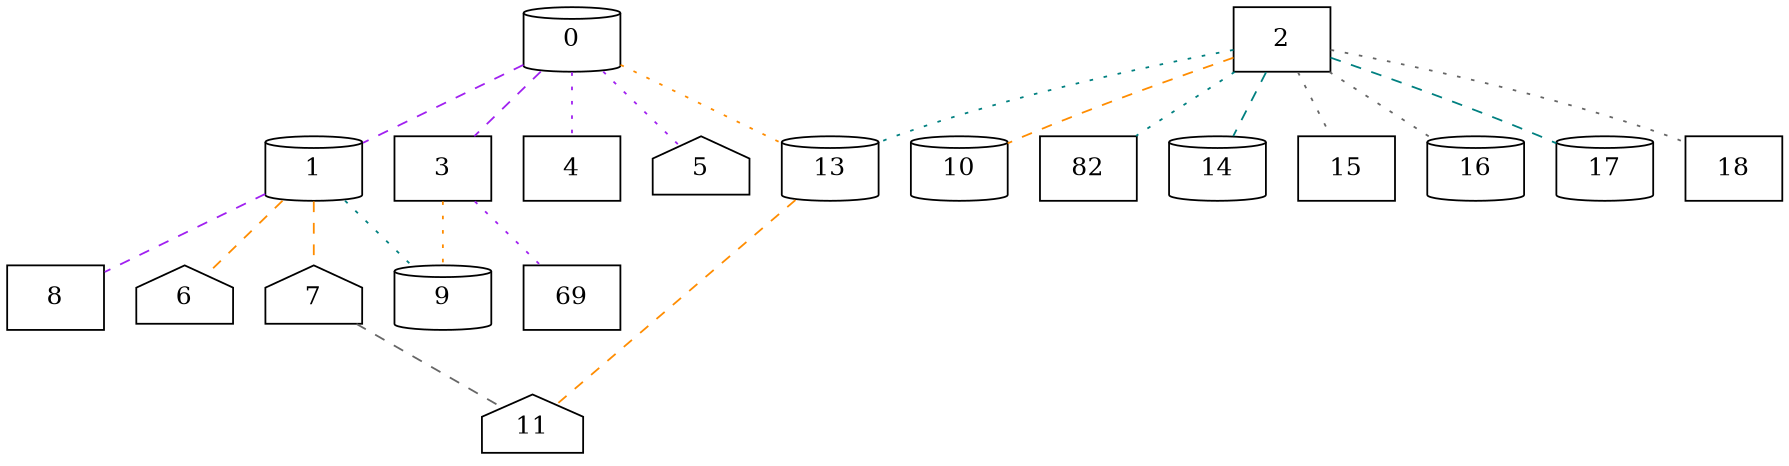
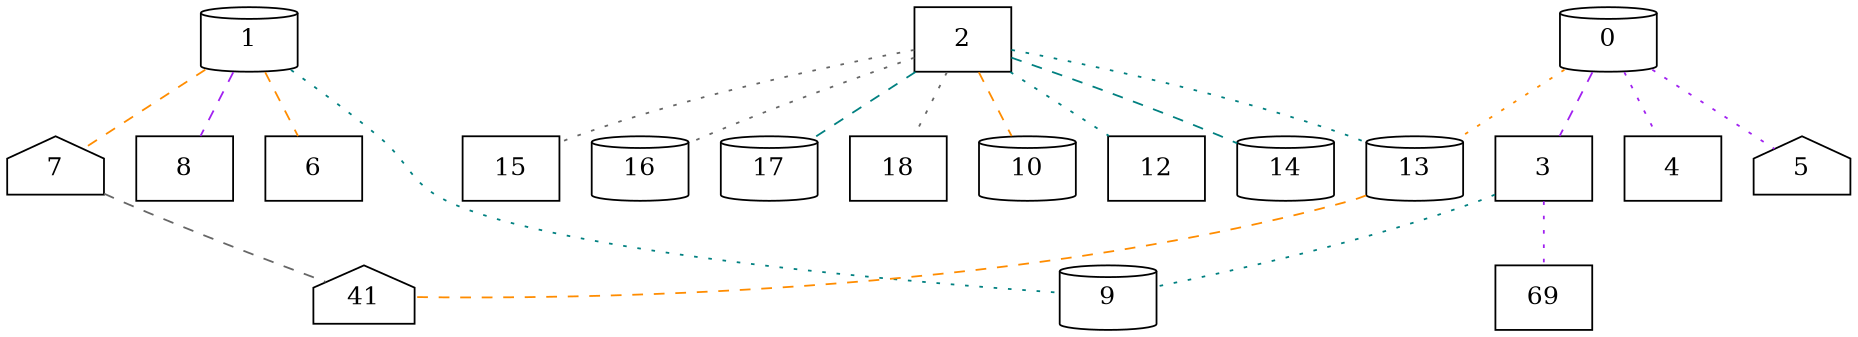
(443, 104) -> none
(1088, 169) -> (1157, 169)
(443, 233) -> (1328, 247)
(185, 298) -> (314, 169)
(533, 427) -> (364, 298)
